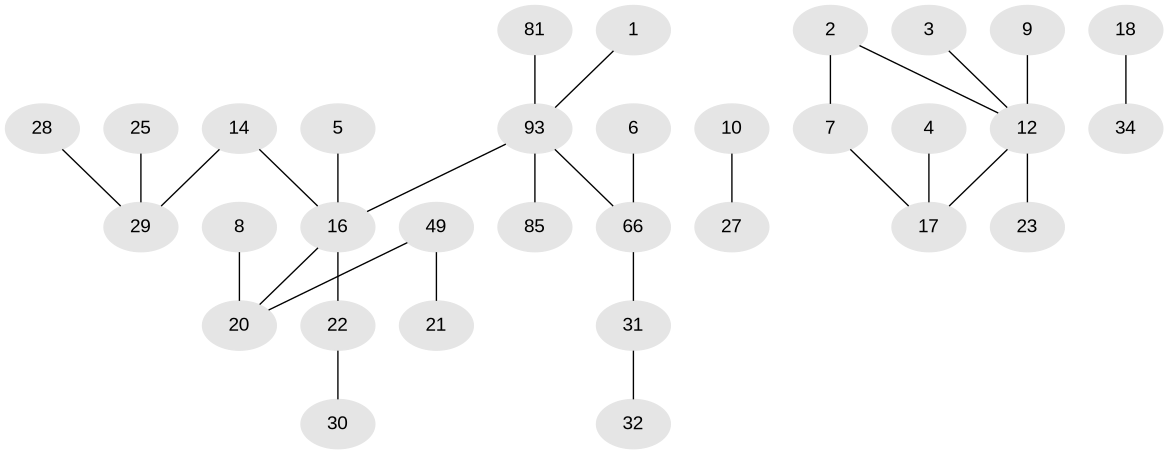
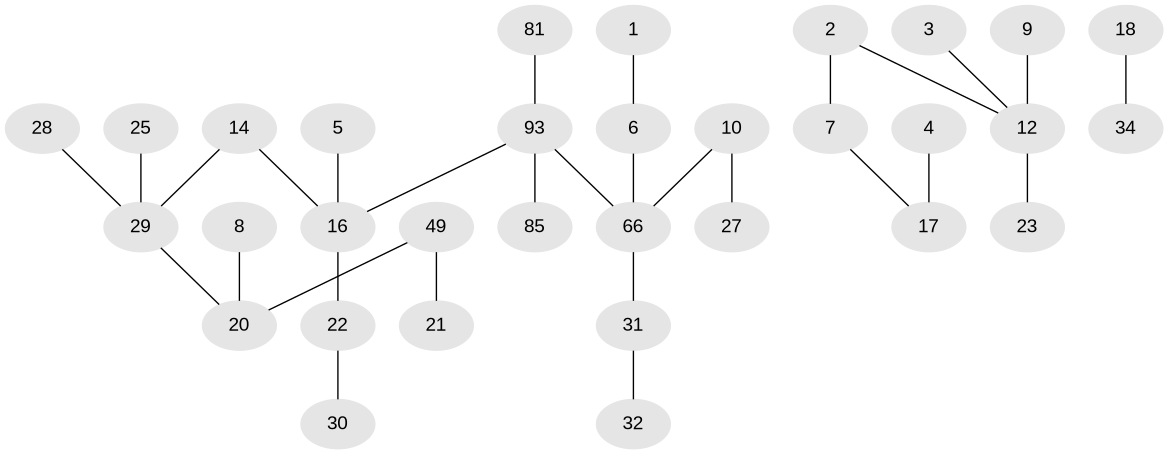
(584, 79) -> (633, 79)
none -> (683, 178)
(978, 178) -> none
(289, 276) -> (190, 276)
